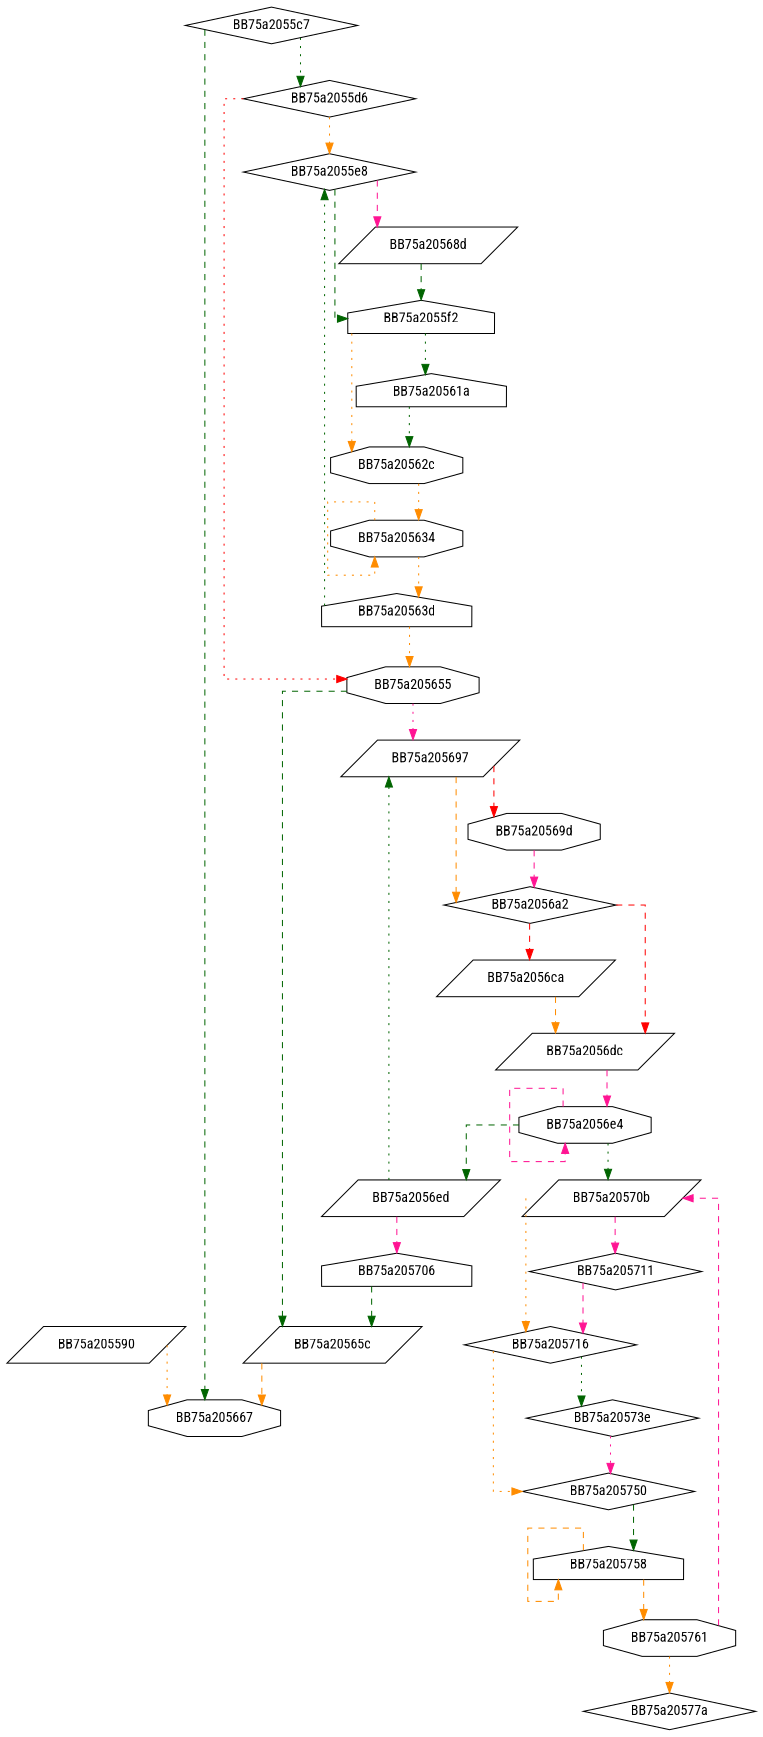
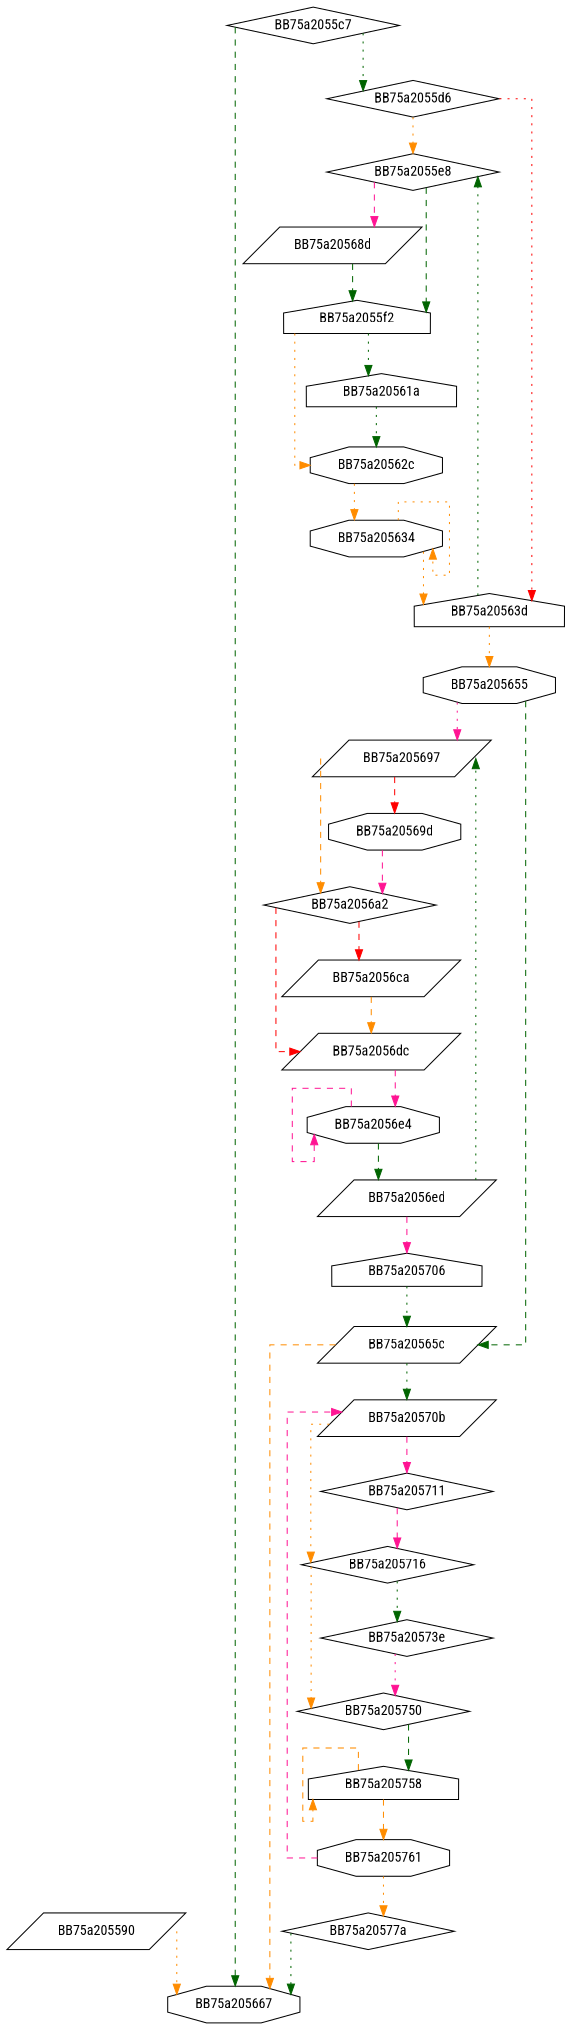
(224, 436) -> (532, 328)
(608, 1156) -> (407, 1376)
(372, 1301) -> (407, 1301)
none -> (291, 1959)
